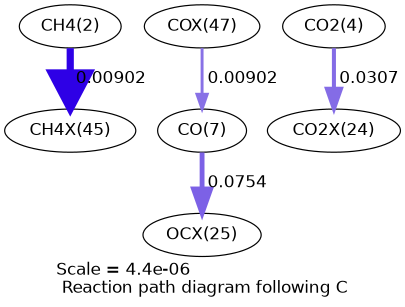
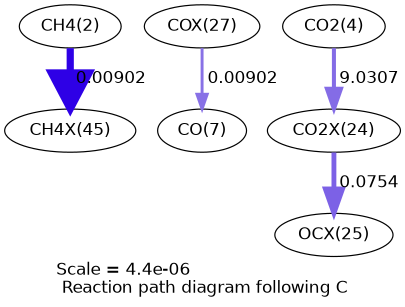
(202, 26) -> (202, 26)
(367, 79) -> (367, 79)
(202, 171) -> (334, 171)
